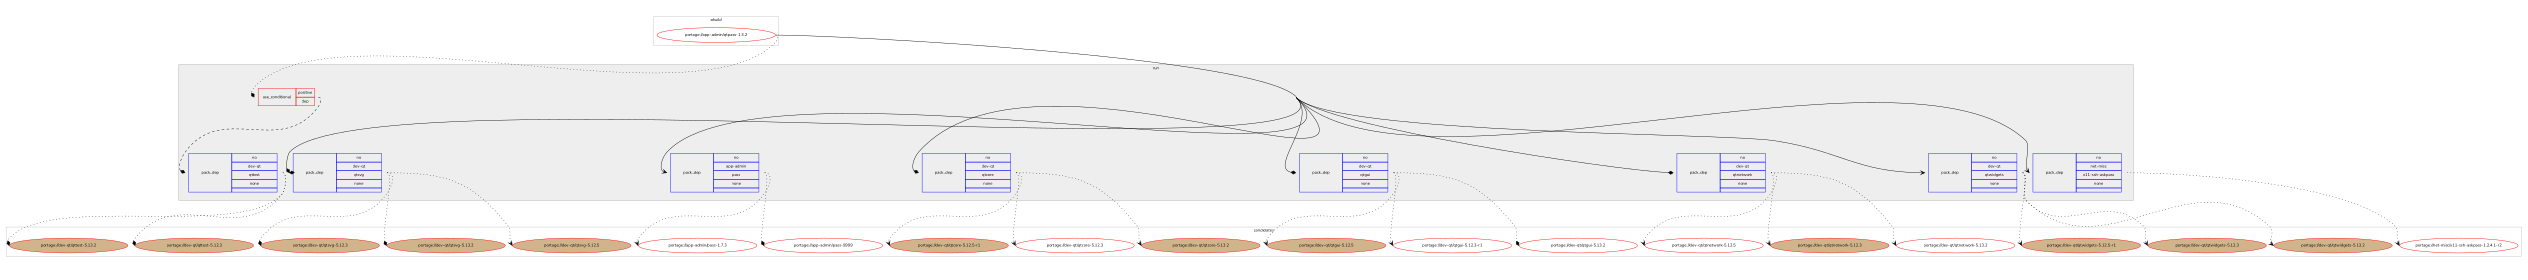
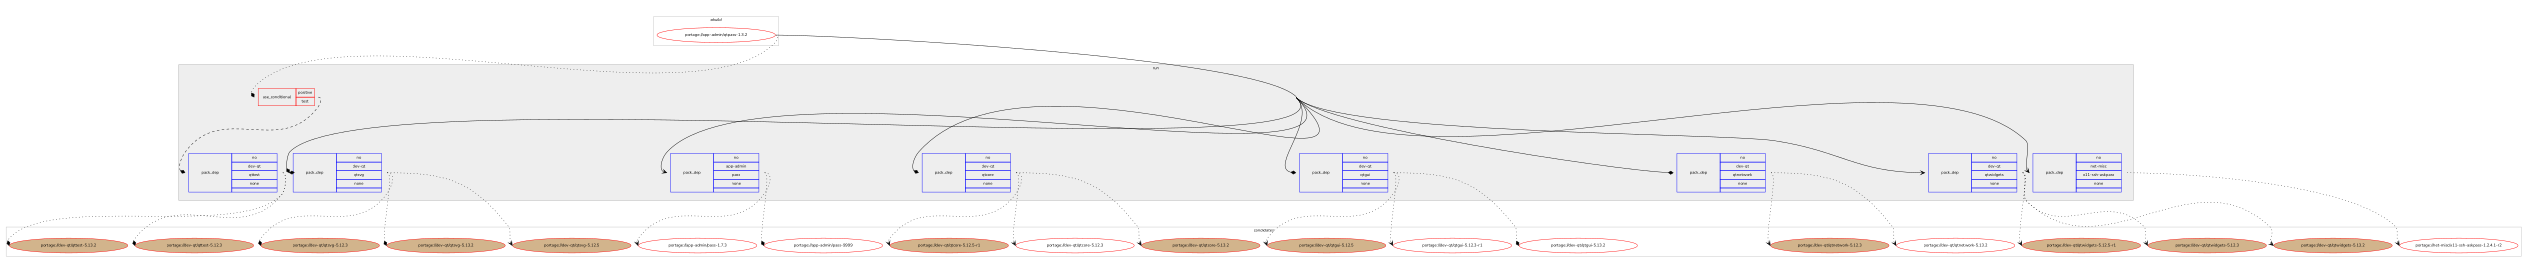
(305, 101) -> (305, 101)
(1704, 246) -> none
